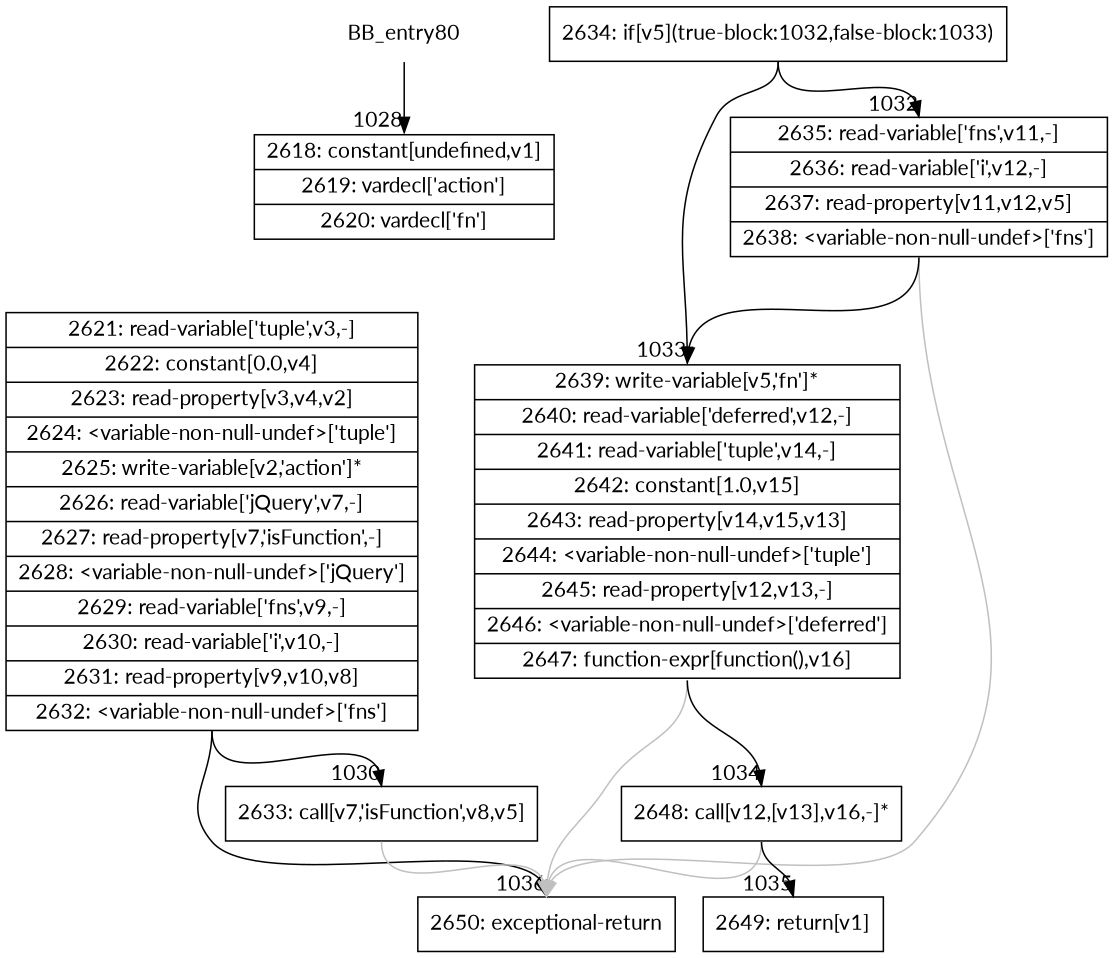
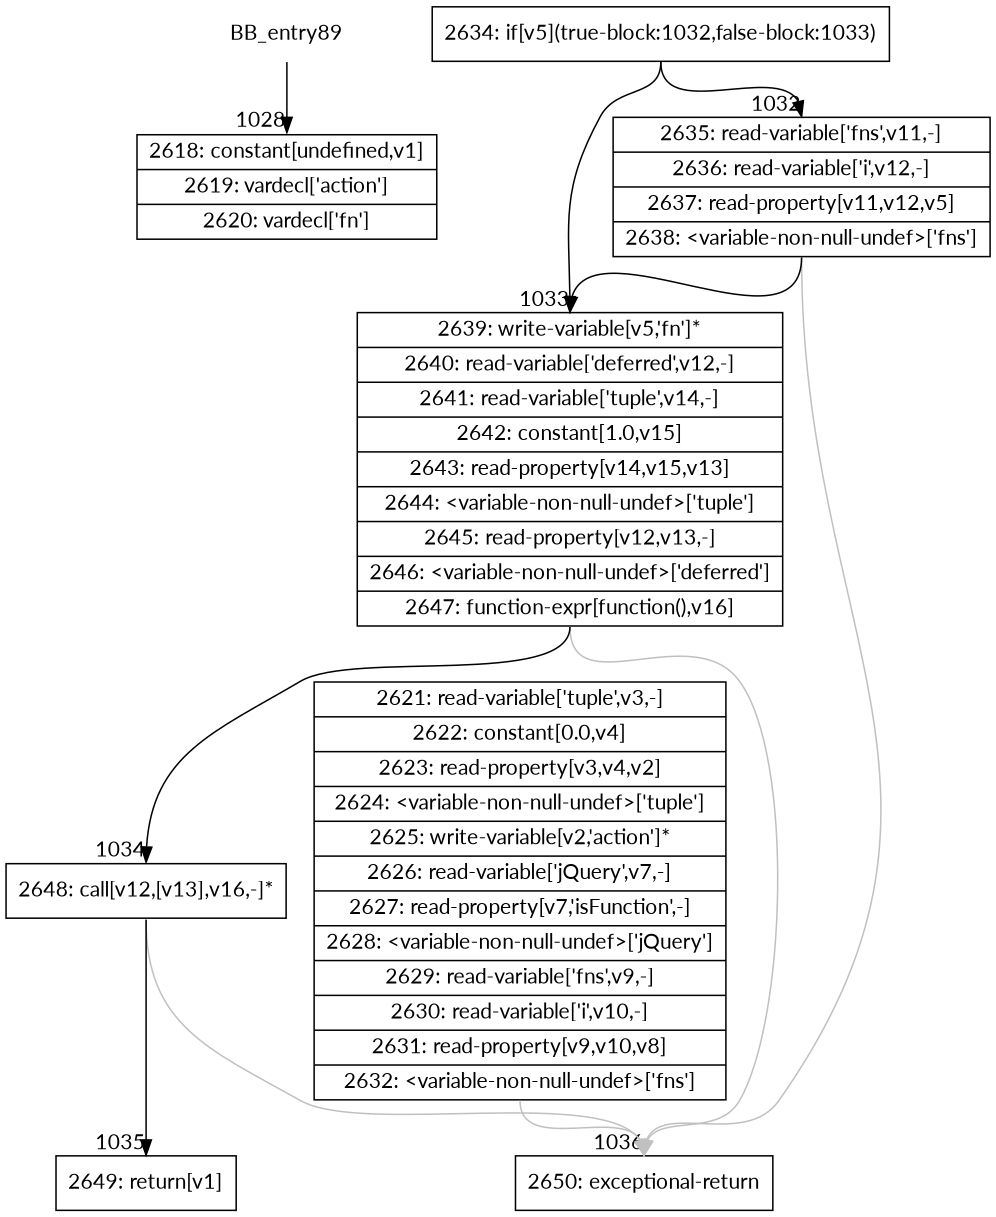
(404, 34) -> (287, 34)
(382, 814) -> none
(319, 864) -> (575, 1128)
